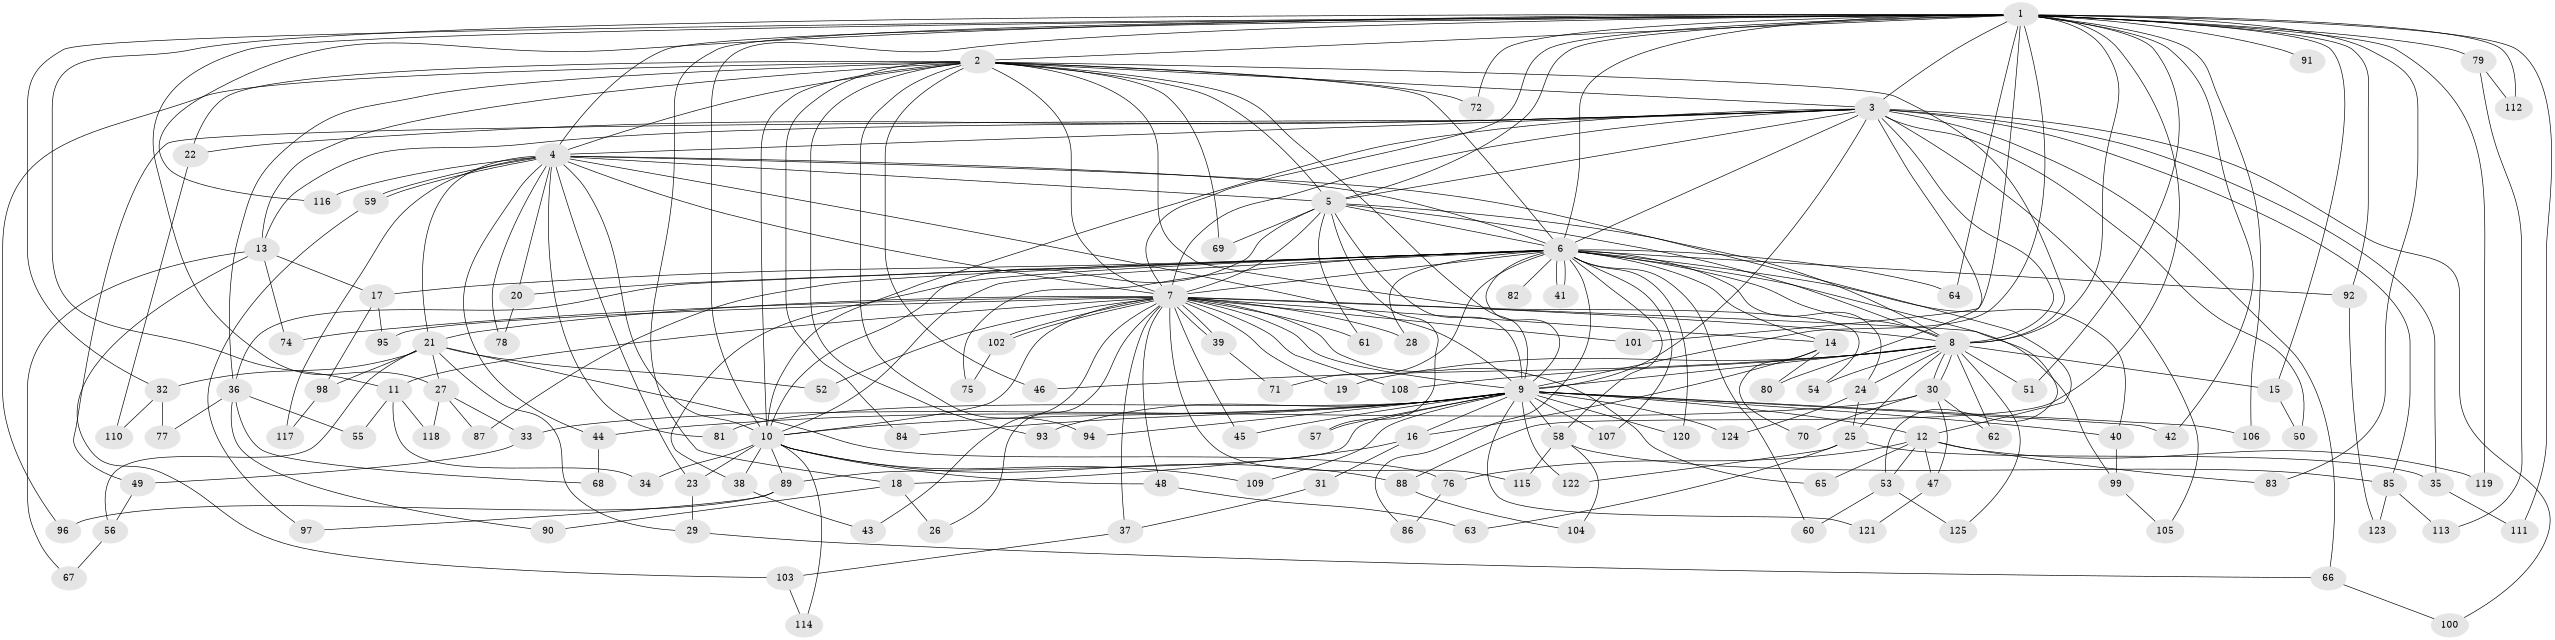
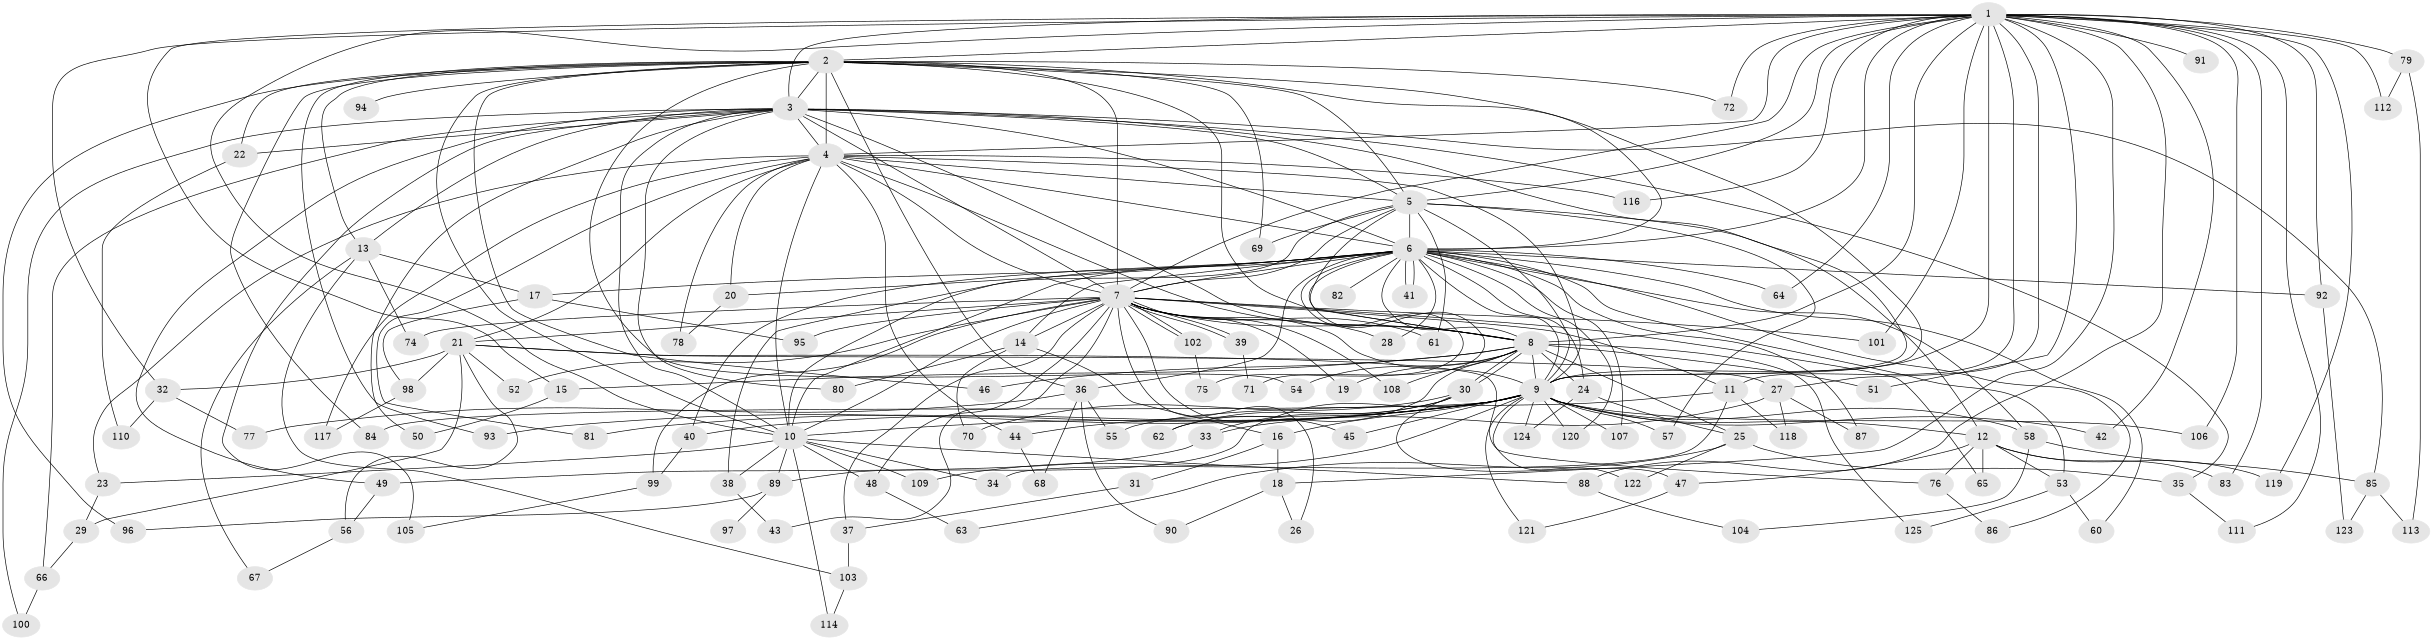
(371, 202) -> none
(1266, 419) -> none
(1522, 484) -> none
